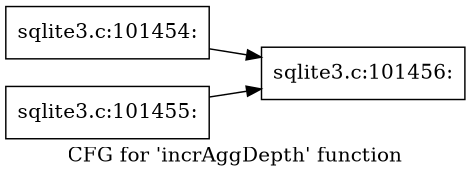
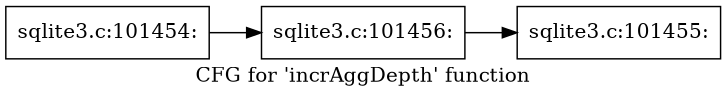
(228, 94) -> (484, 33)
